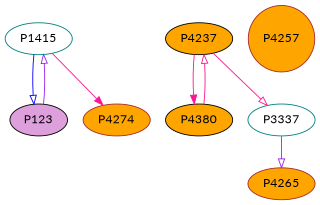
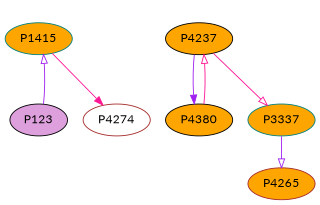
(39, 39) -> (39, 39)
(282, 39) -> none
(33, 75) -> none
(193, 75) -> (193, 75)
(117, 120) -> (117, 120)
(282, 120) -> (282, 120)
